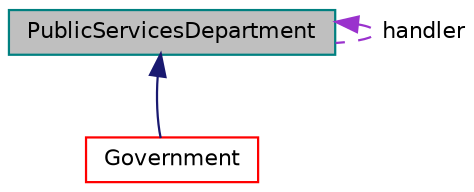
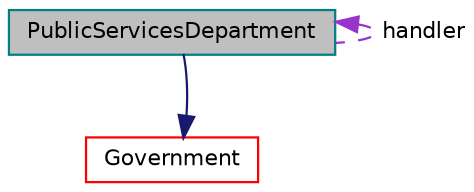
(157, 107) -> (187, 85)
